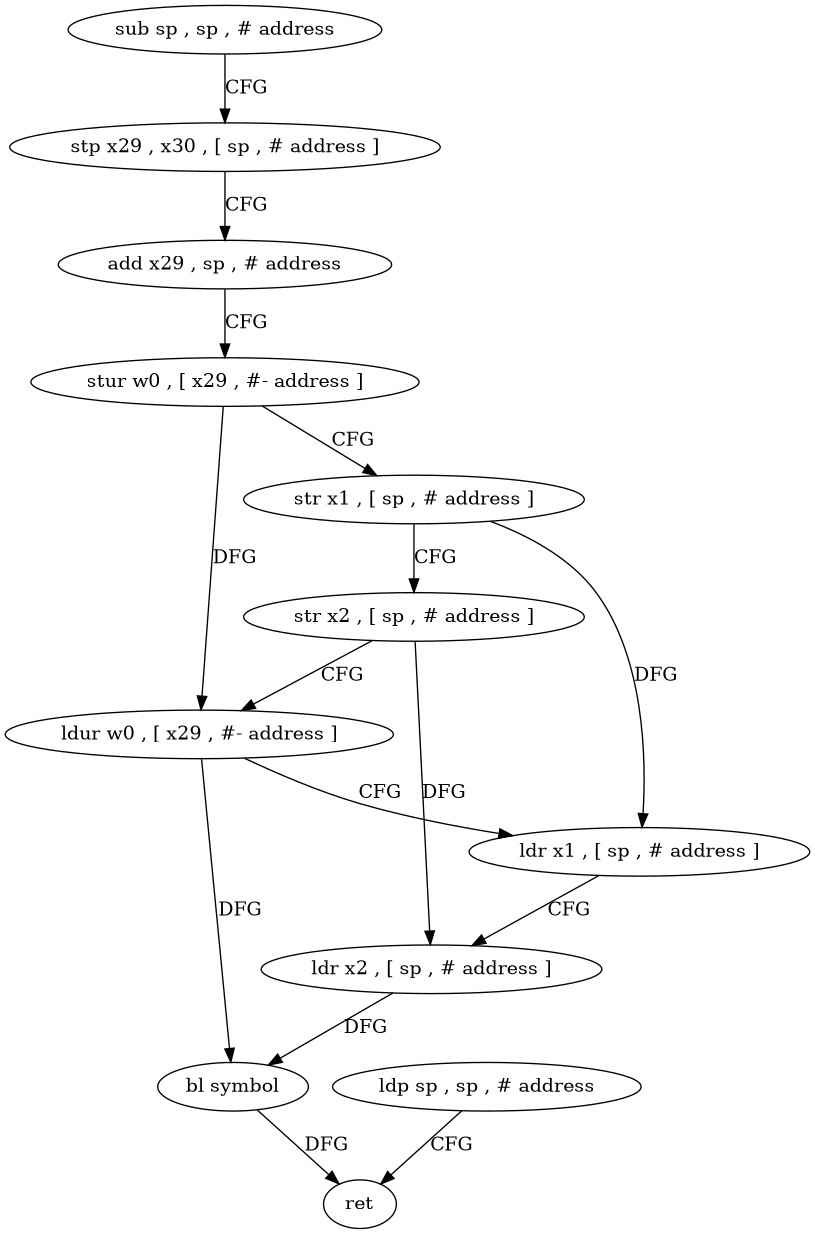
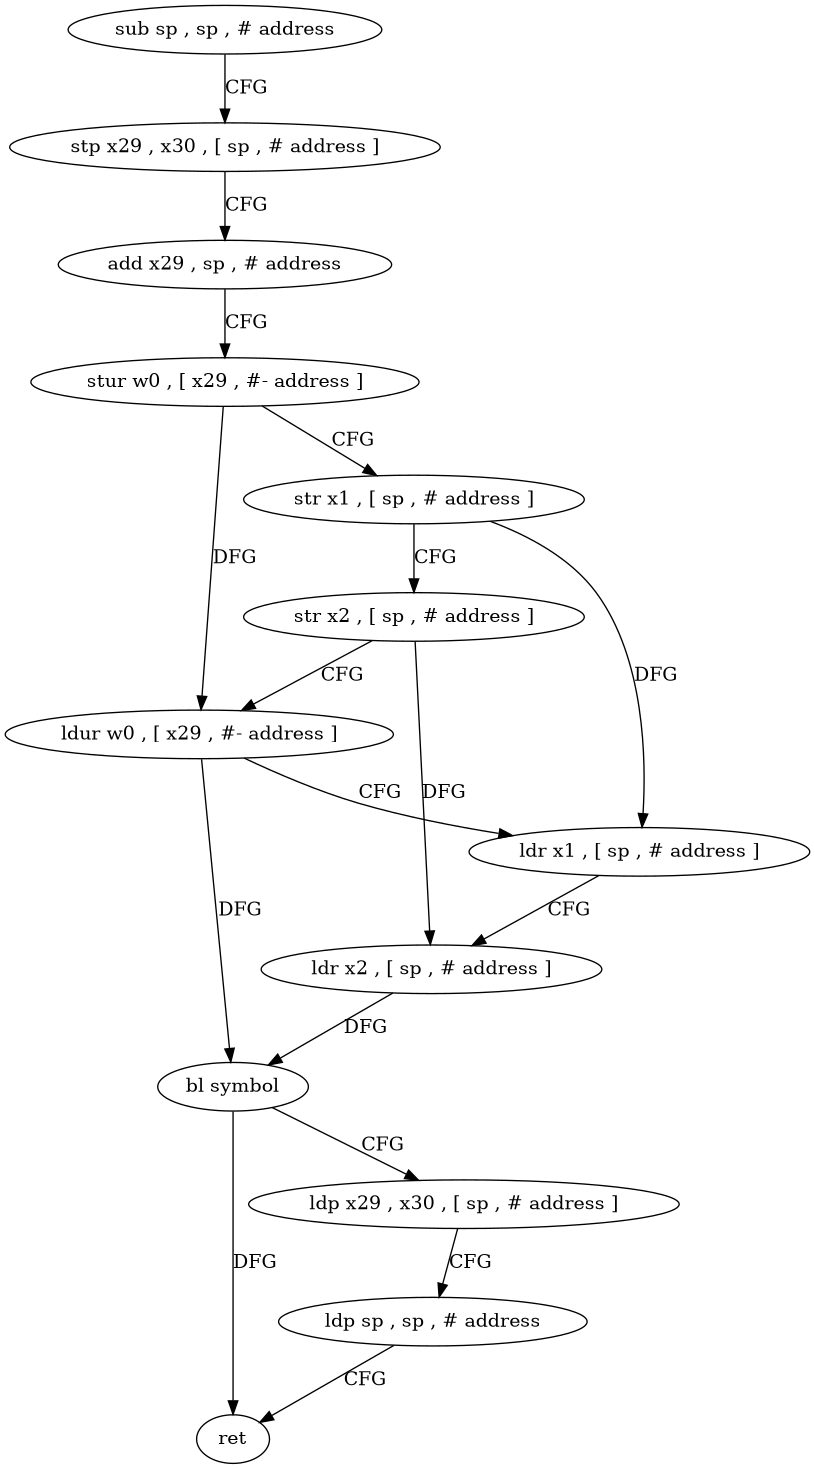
none -> (464, 1204)
